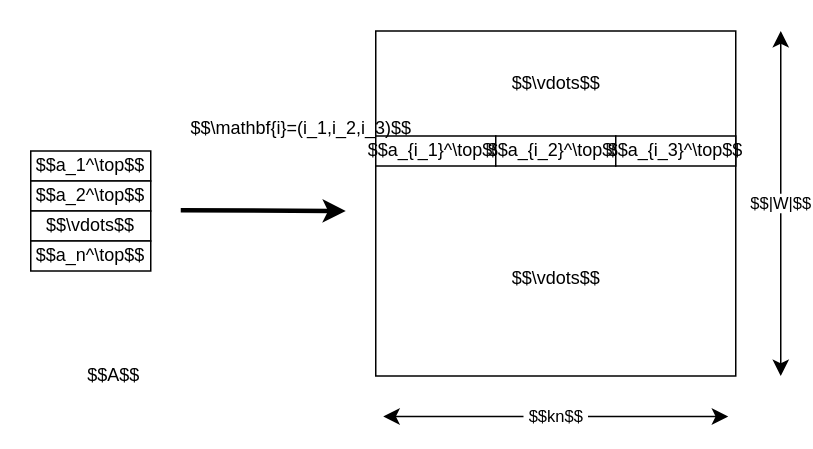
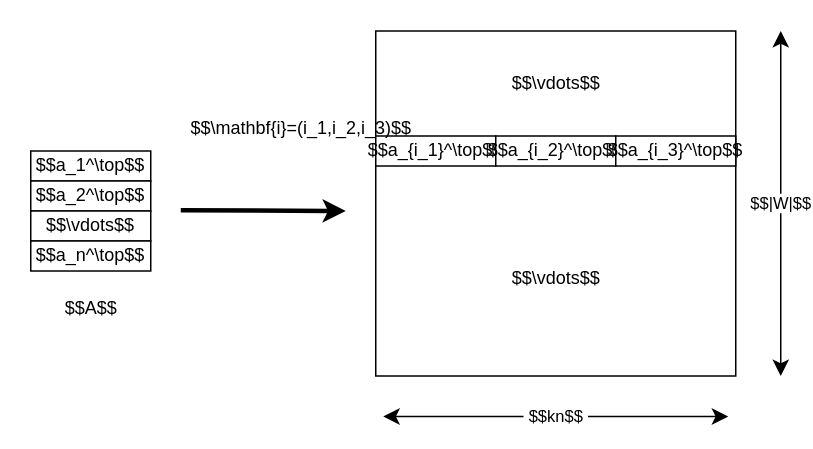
(113, 376) -> (91, 308)
